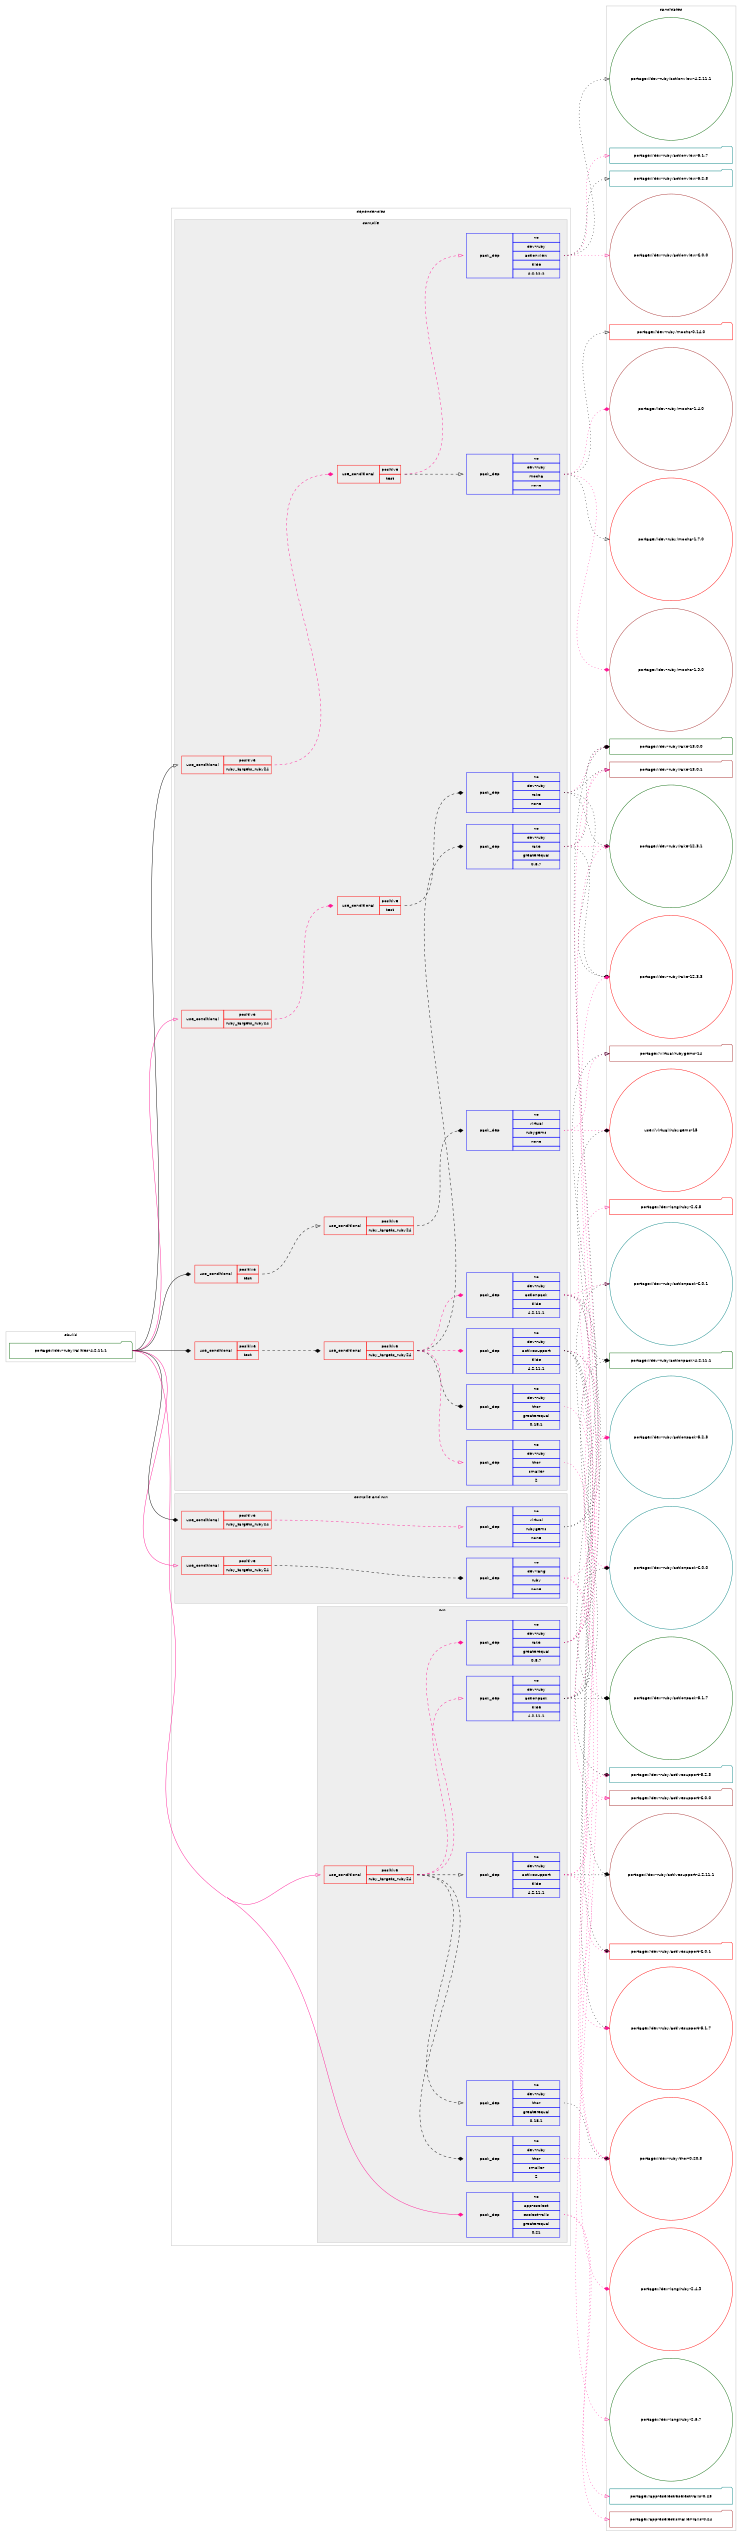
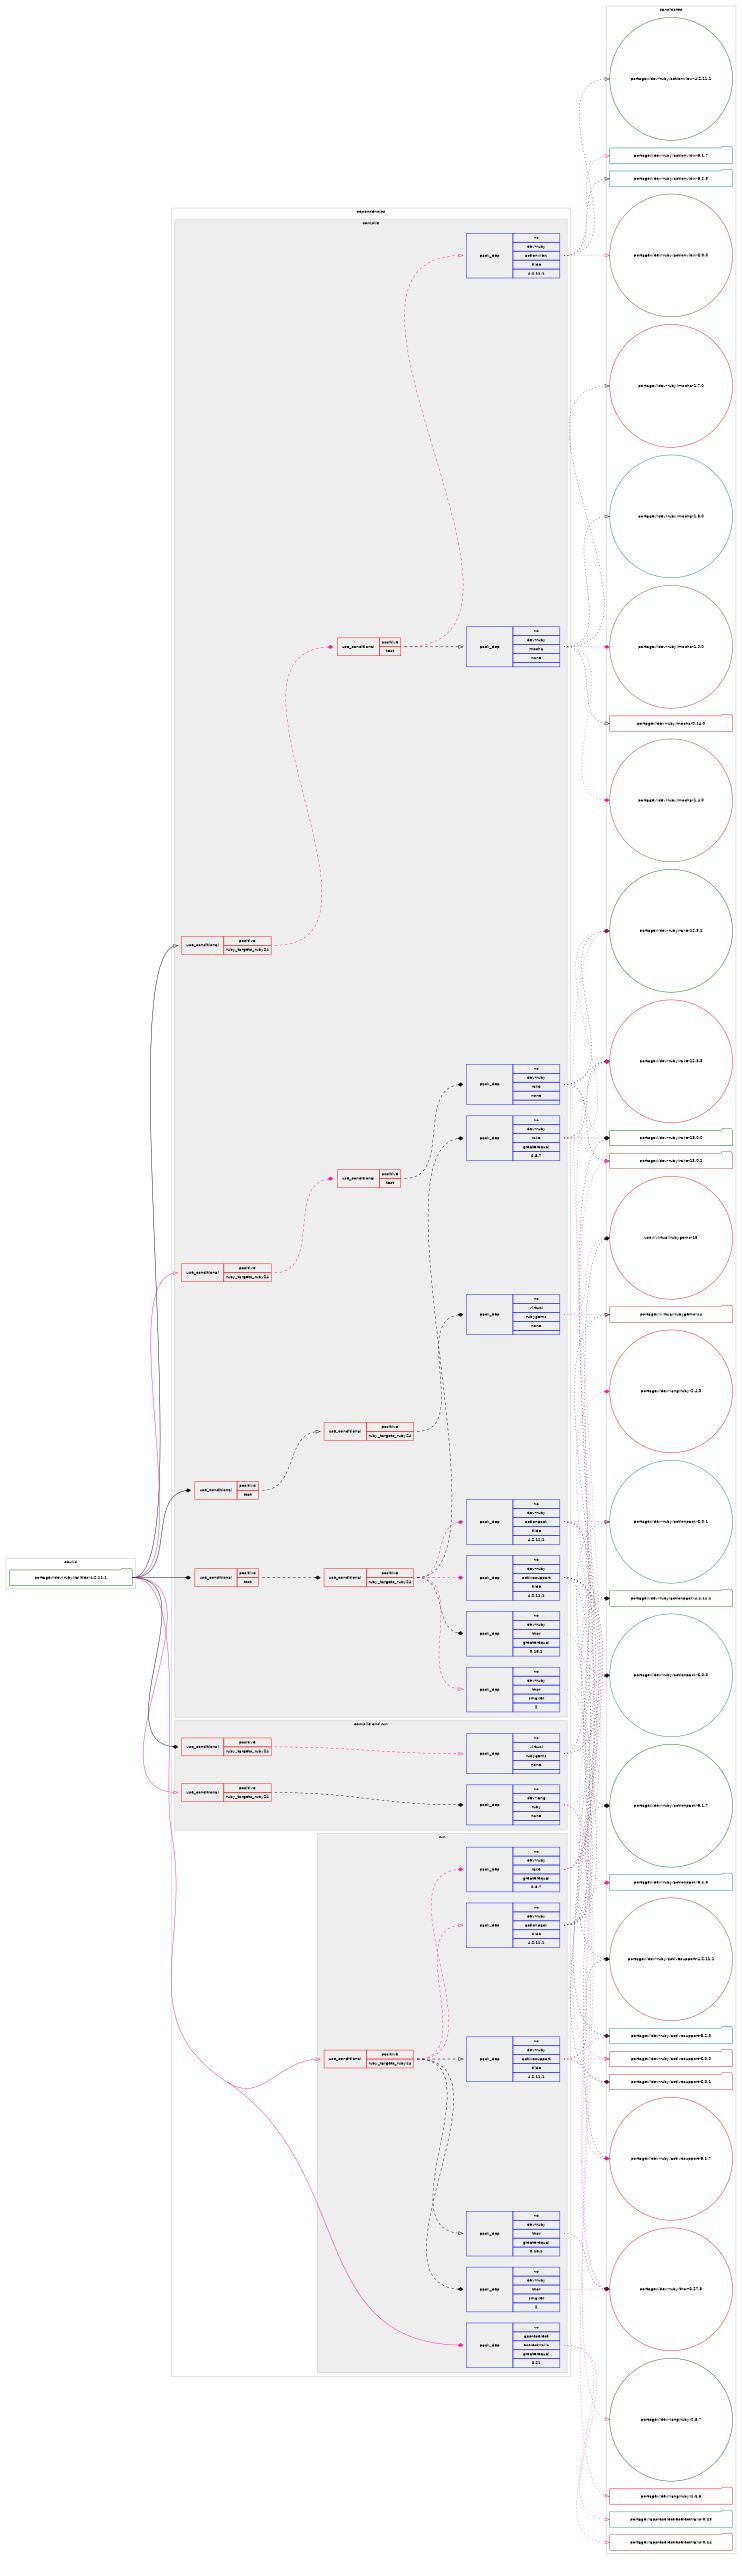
none -> (671, 516)
(671, 1437) -> (671, 1883)
(671, 2159) -> (671, 2289)
(671, 2520) -> (671, 2543)
